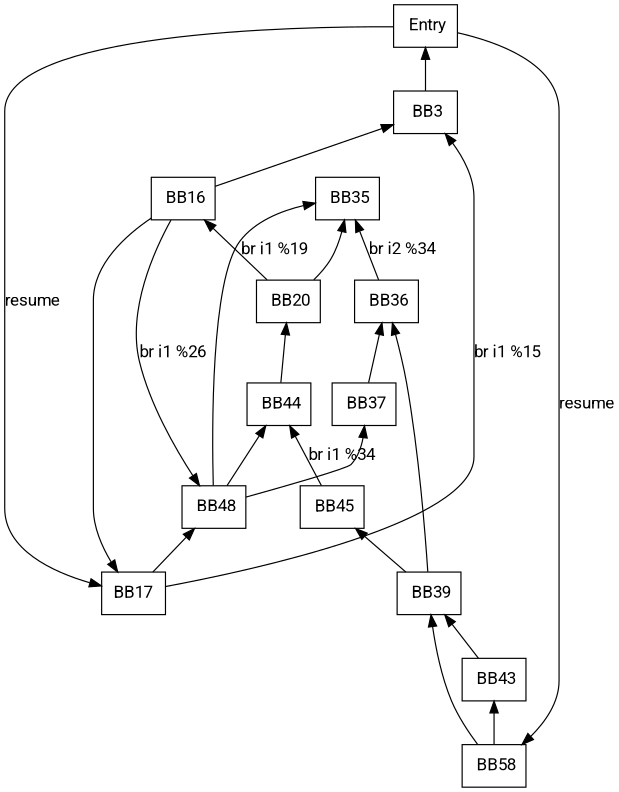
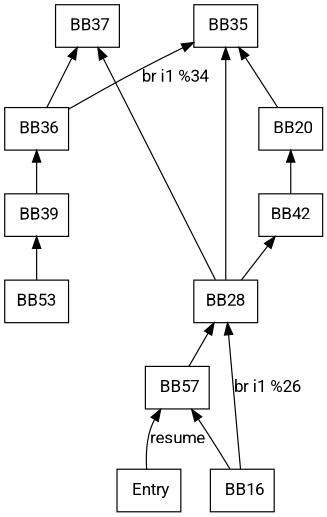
(426, 112) -> none
(402, 250) -> (176, 77)
(241, 255) -> none
(374, 359) -> (59, 83)
(279, 404) -> (291, 215)
(214, 507) -> (226, 301)
(332, 507) -> none
(134, 593) -> (177, 388)
(494, 680) -> (37, 301)
(494, 766) -> none
